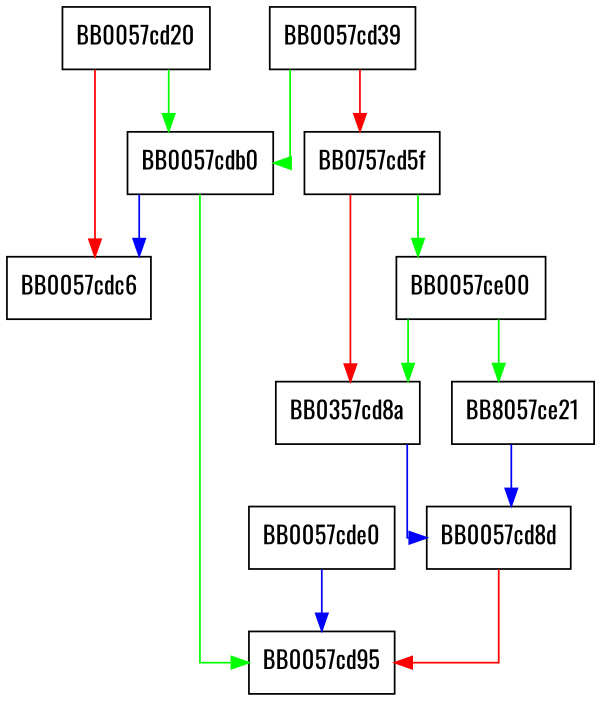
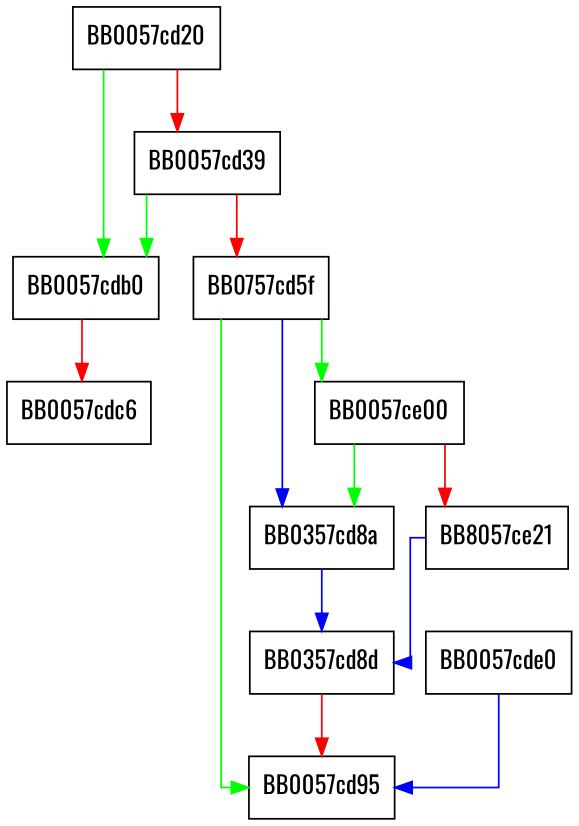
(95, 155) -> (177, 92)
(139, 217) -> (82, 342)
(350, 279) -> (282, 404)
(499, 342) -> (445, 466)
(200, 444) -> (221, 558)
(499, 538) -> (322, 663)
